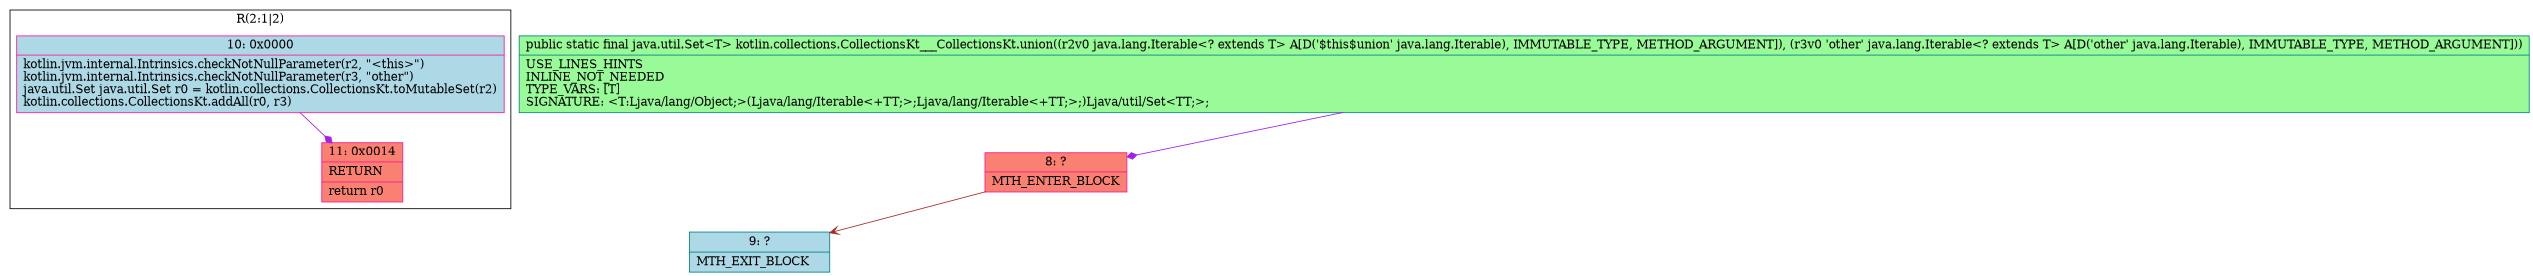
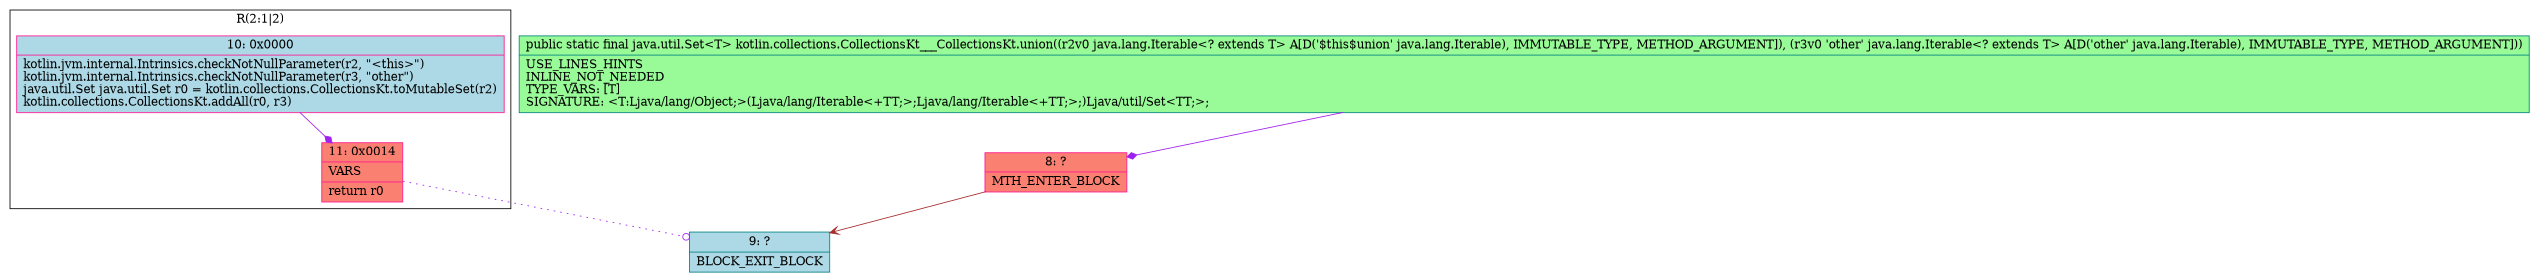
(356, 172) -> (345, 172)
none -> (543, 209)
(753, 262) -> (760, 262)
